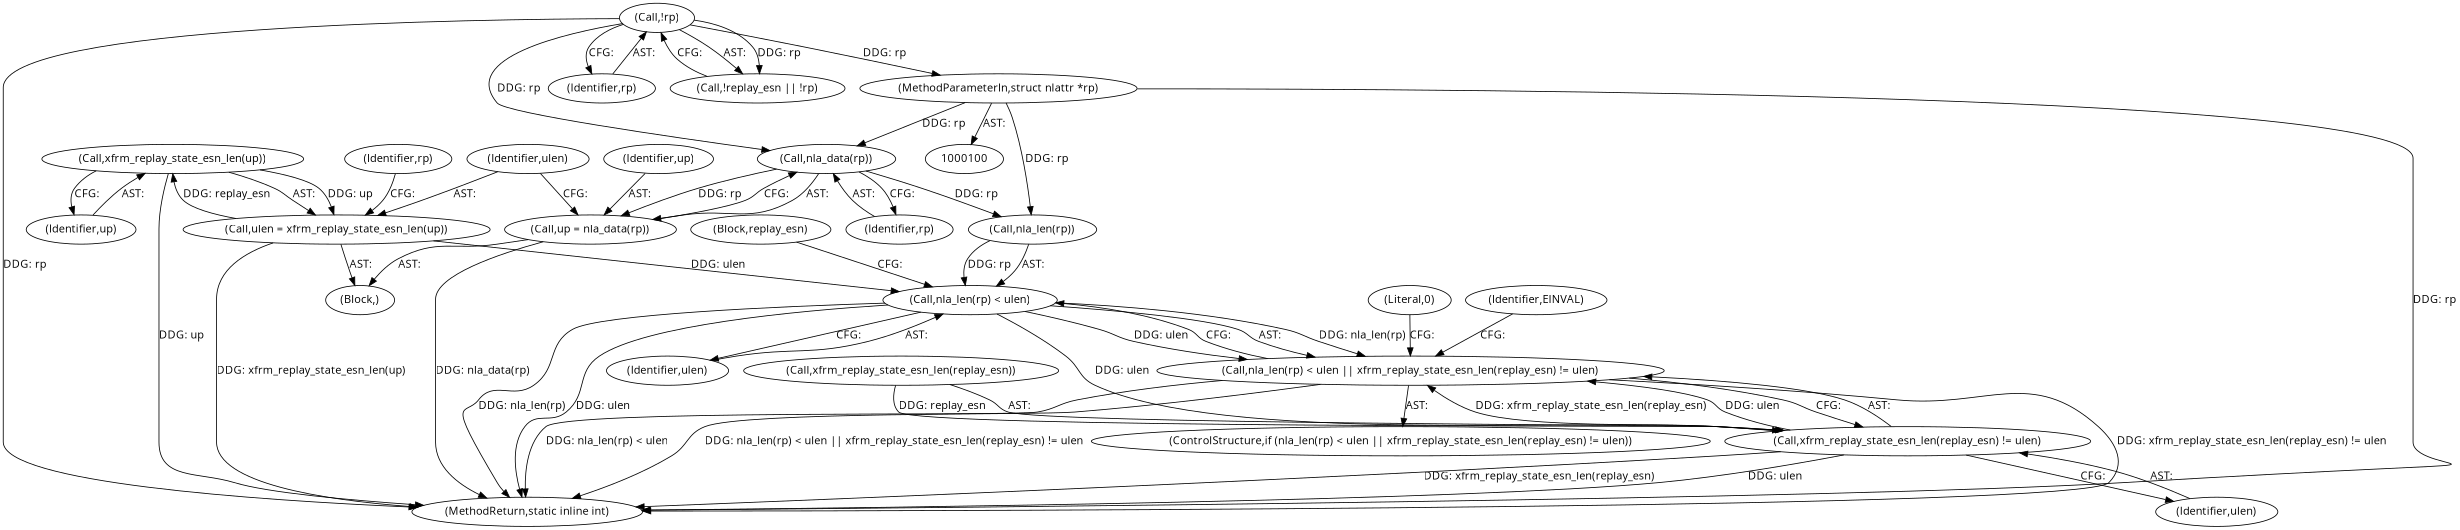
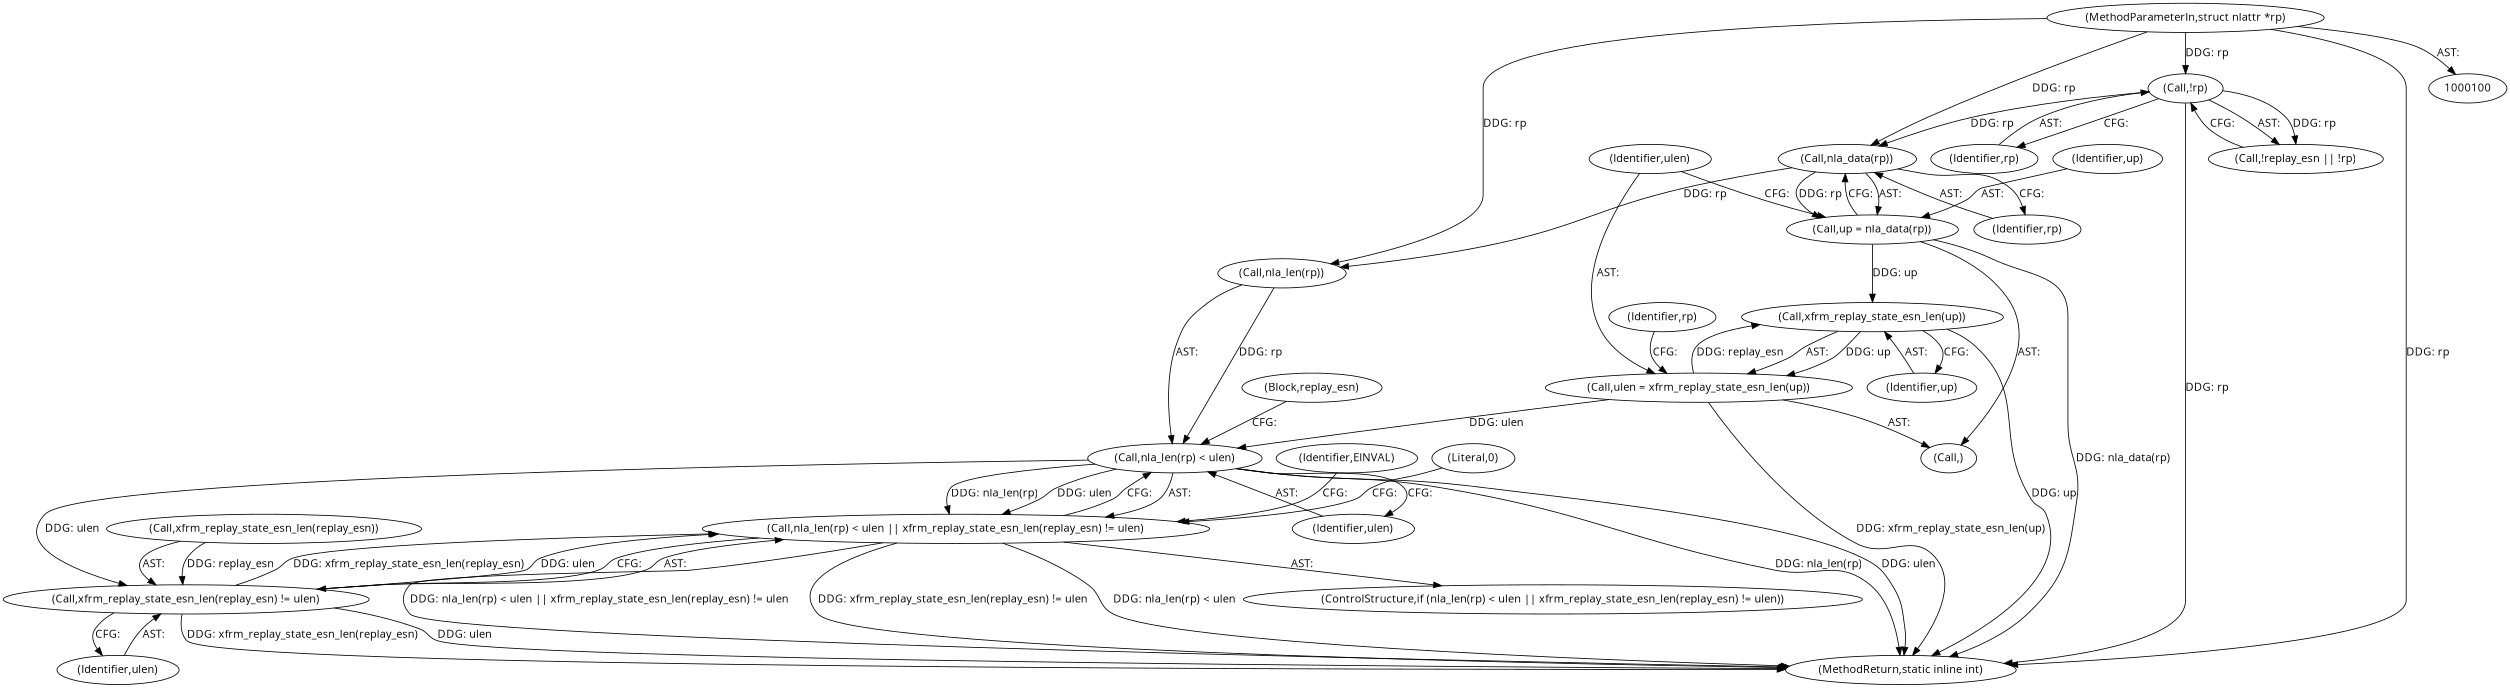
(811, 48) -> (2186, 49)
none -> (1872, 269)
(360, 300) -> (1949, 458)
